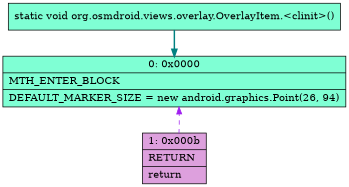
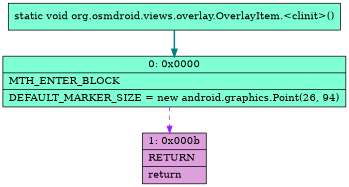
(179, 124) -> (169, 116)
